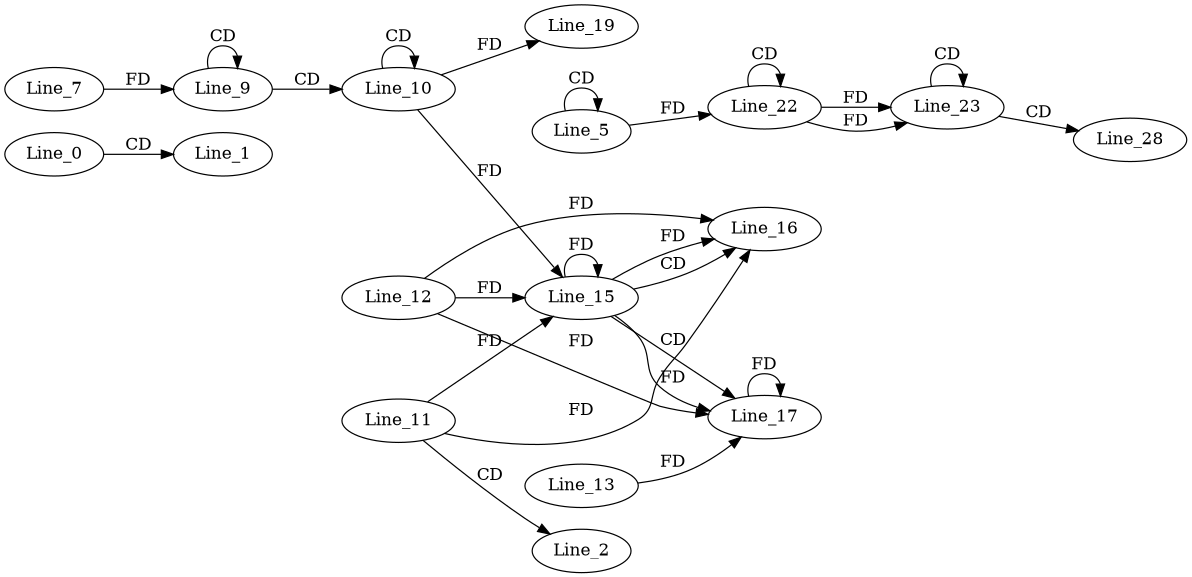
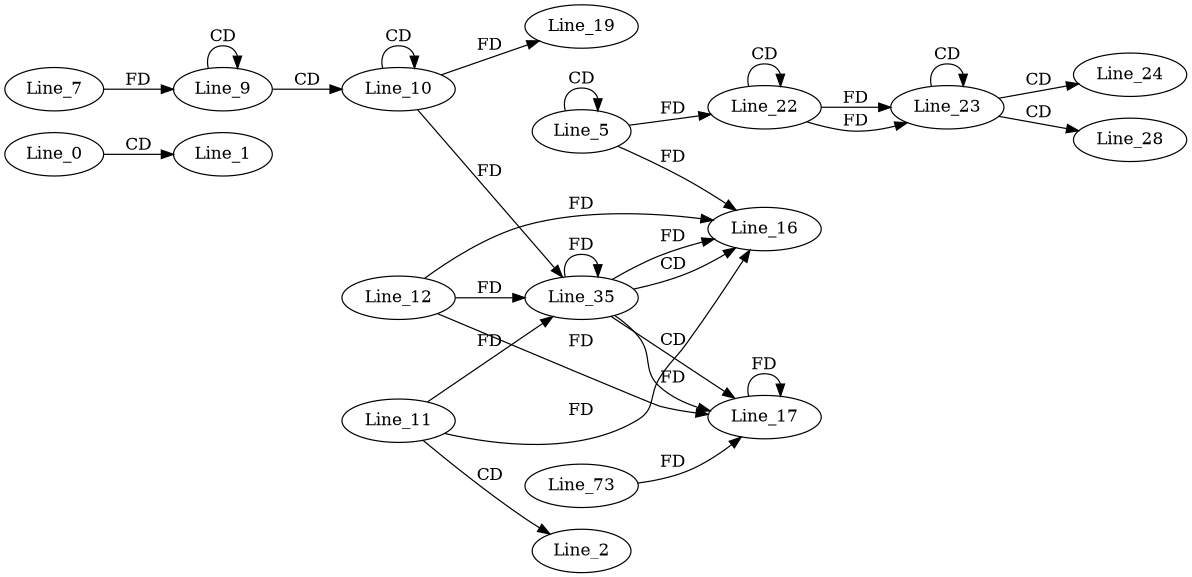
none -> (1130, 75)
none -> (673, 173)
(582, 298) -> (582, 298)
(582, 486) -> (582, 486)
